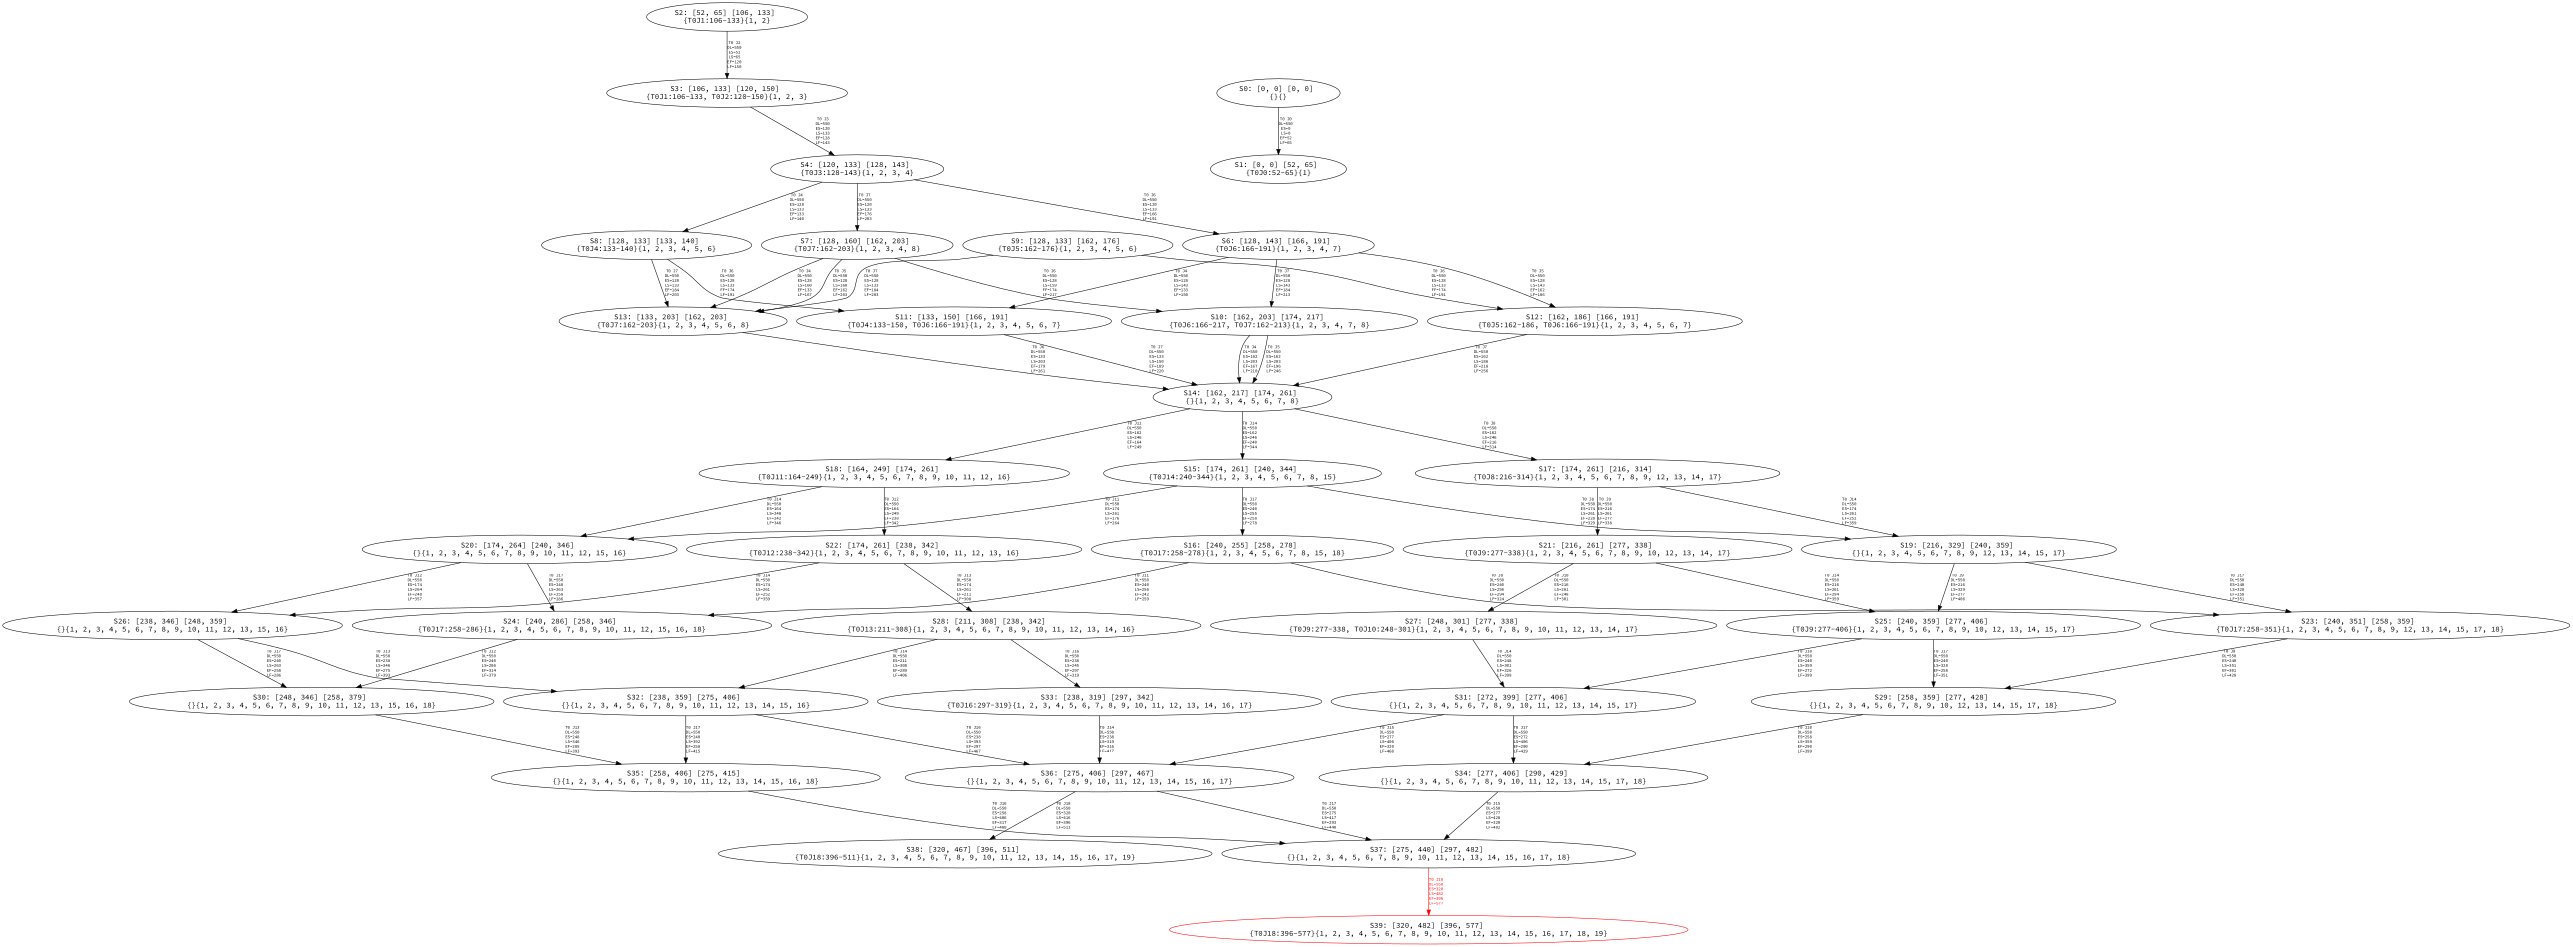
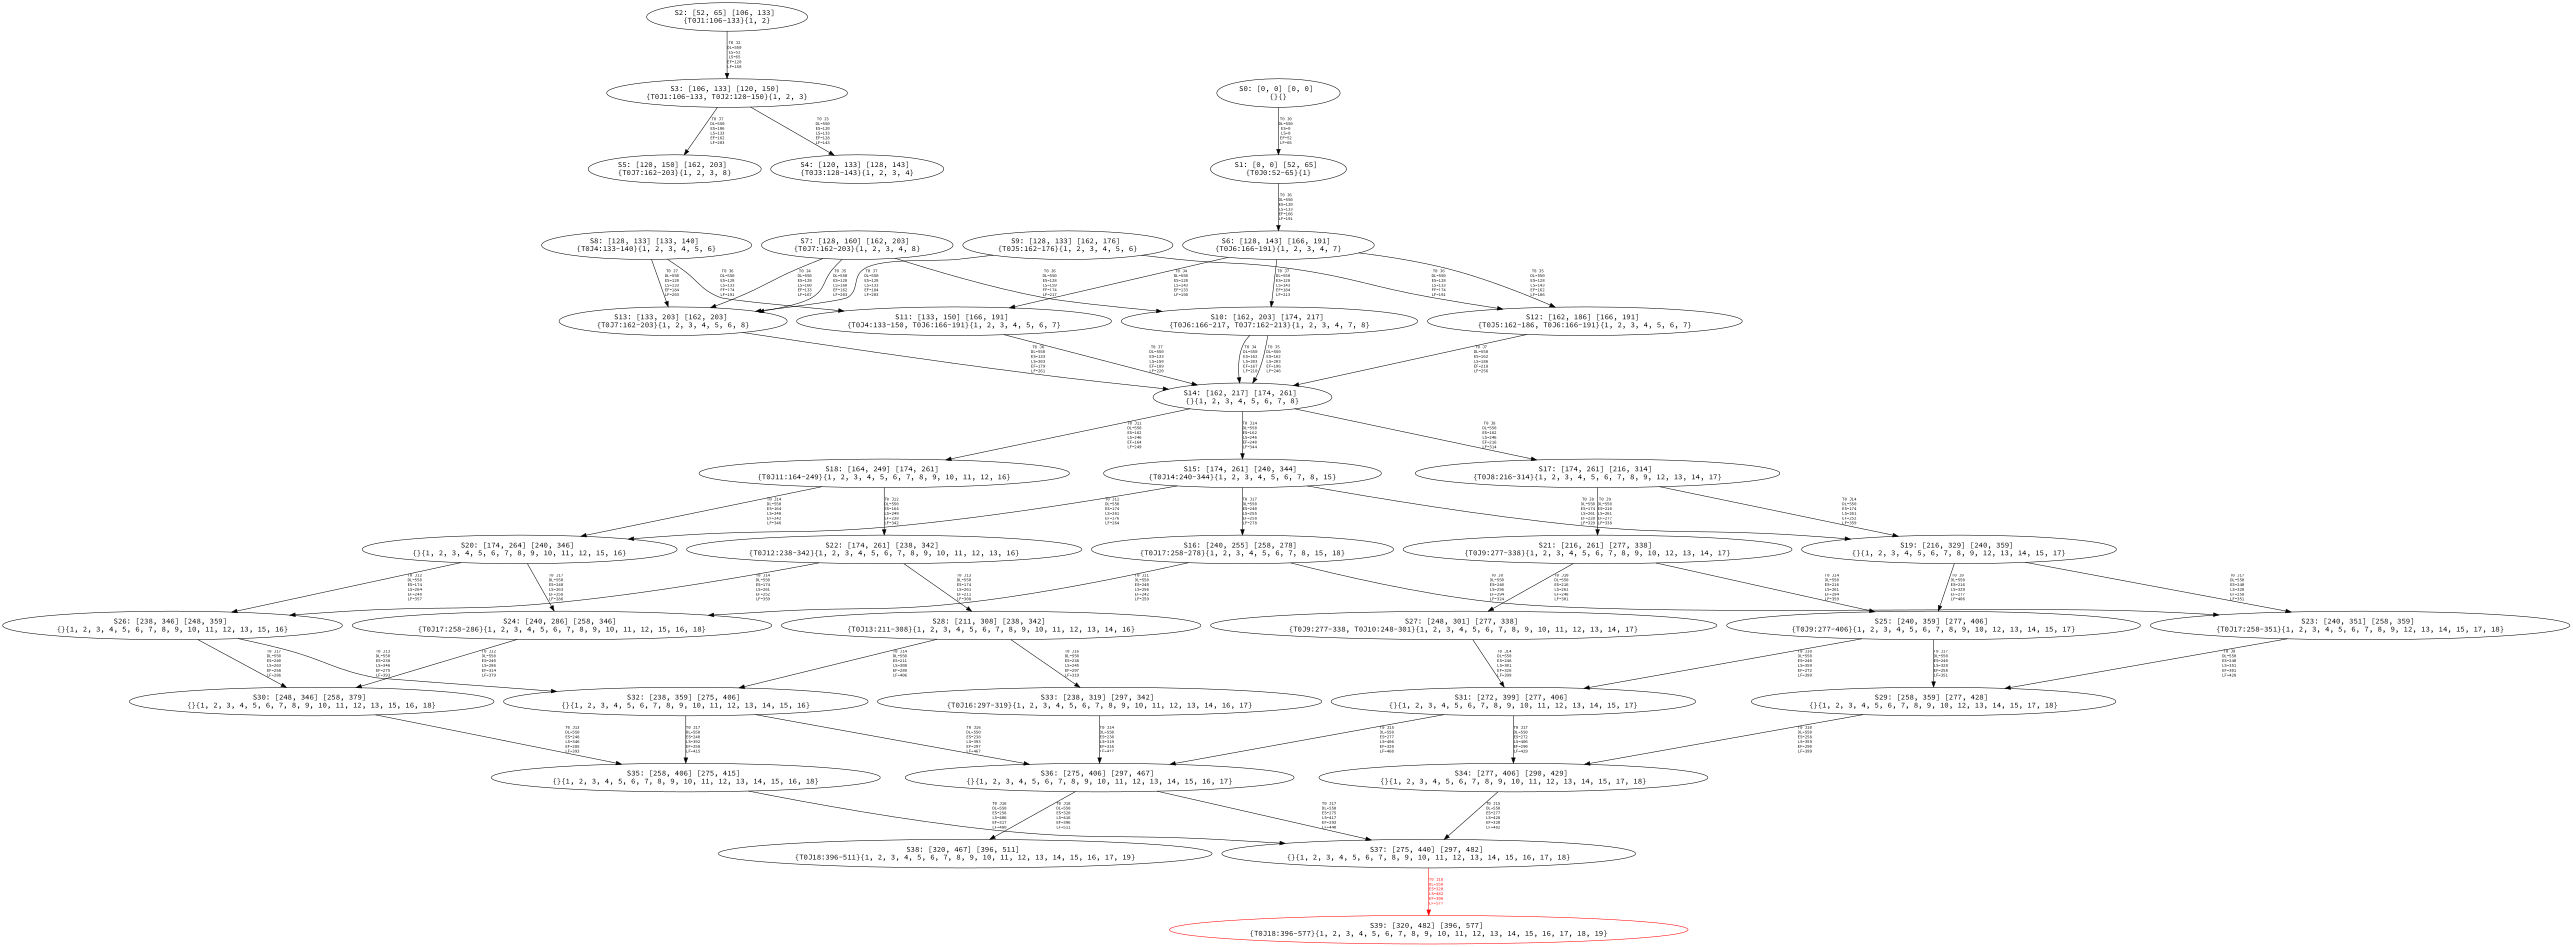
none -> (675, 169)
(857, 204) -> none
(755, 206) -> none
(1064, 206) -> (1278, 204)
